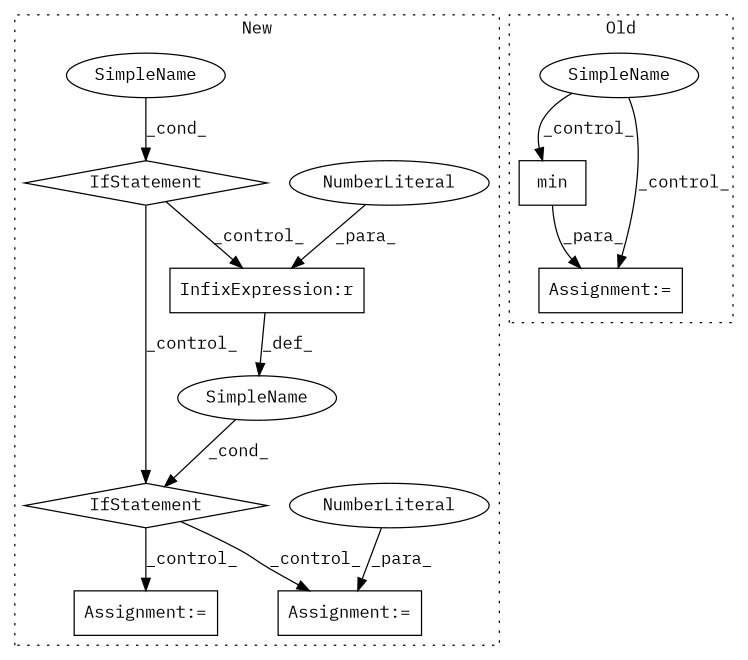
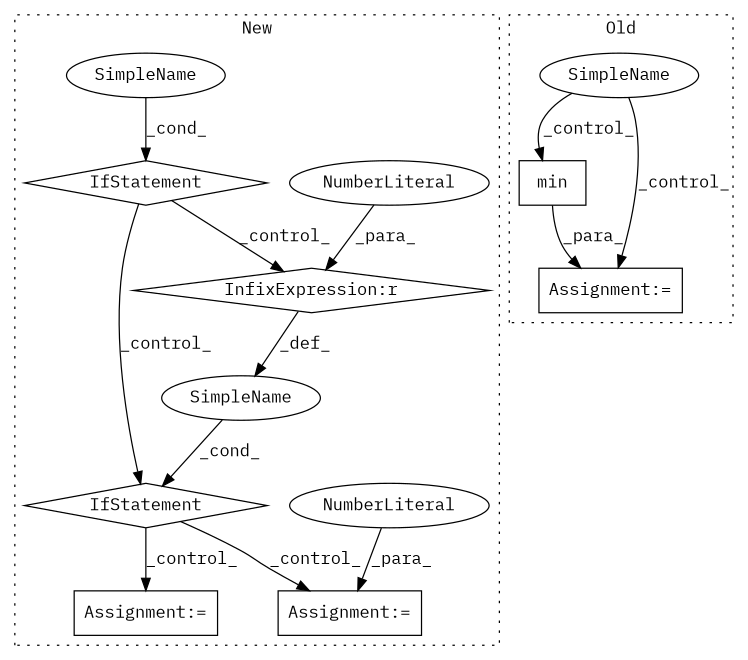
(267, 290) -> (312, 290)
